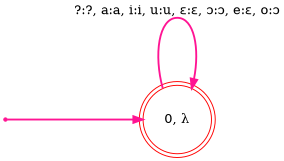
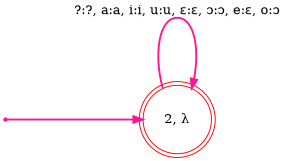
(177, 120) -> (177, 120)
